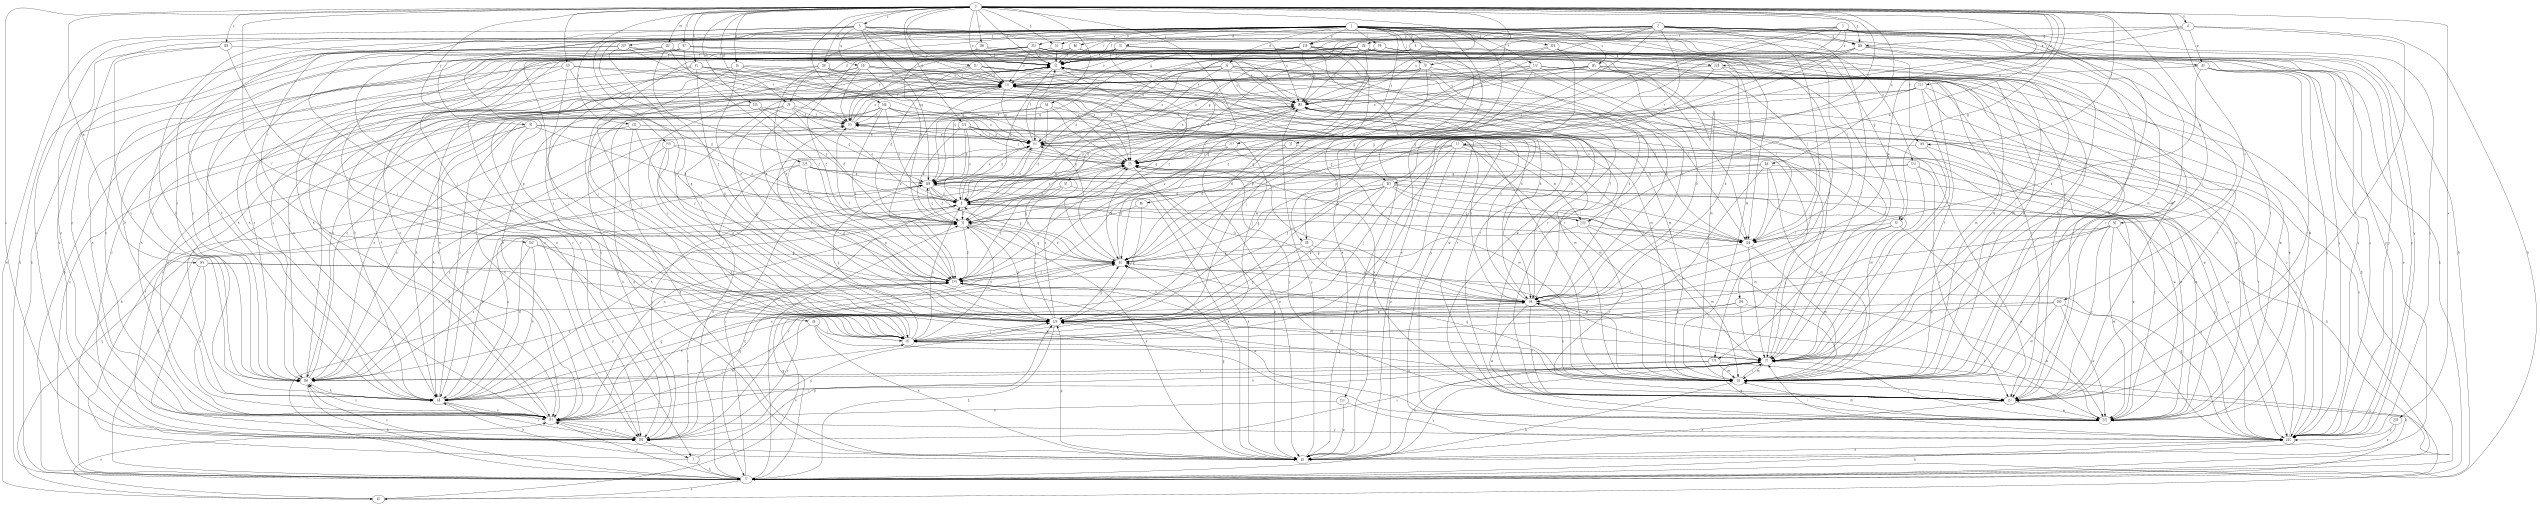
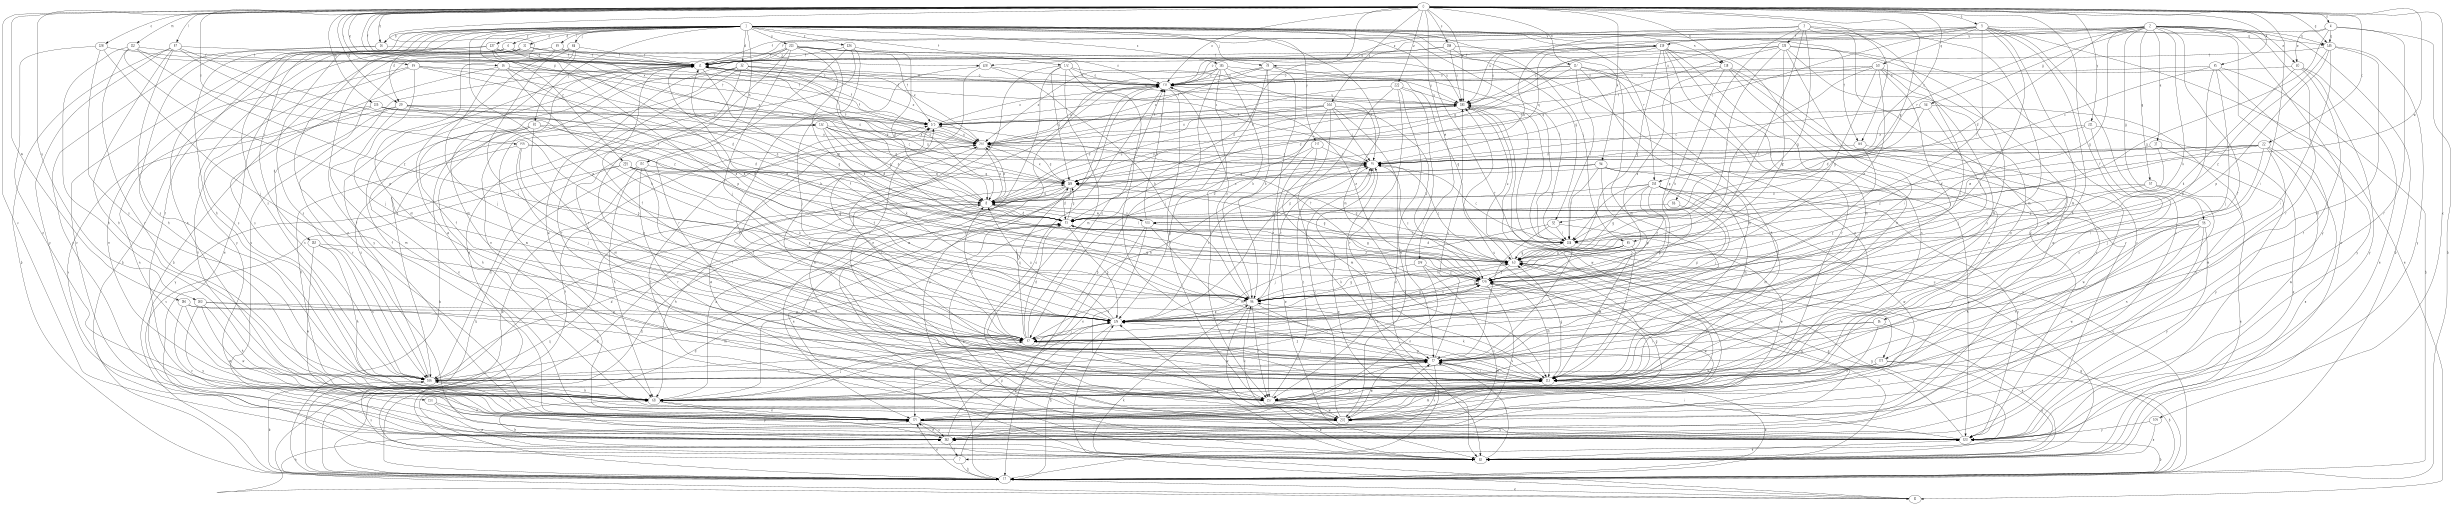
(427, 140) -> none
